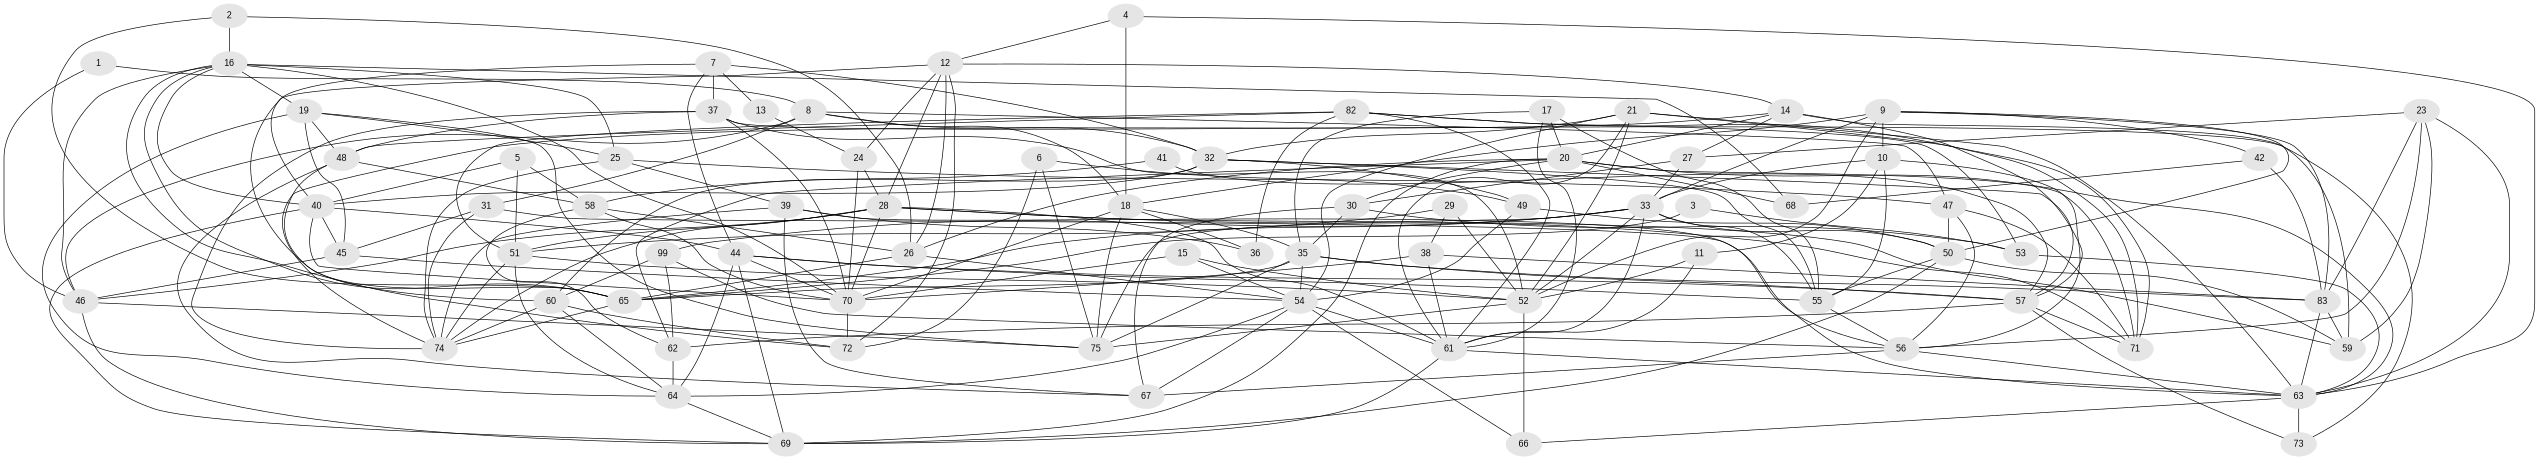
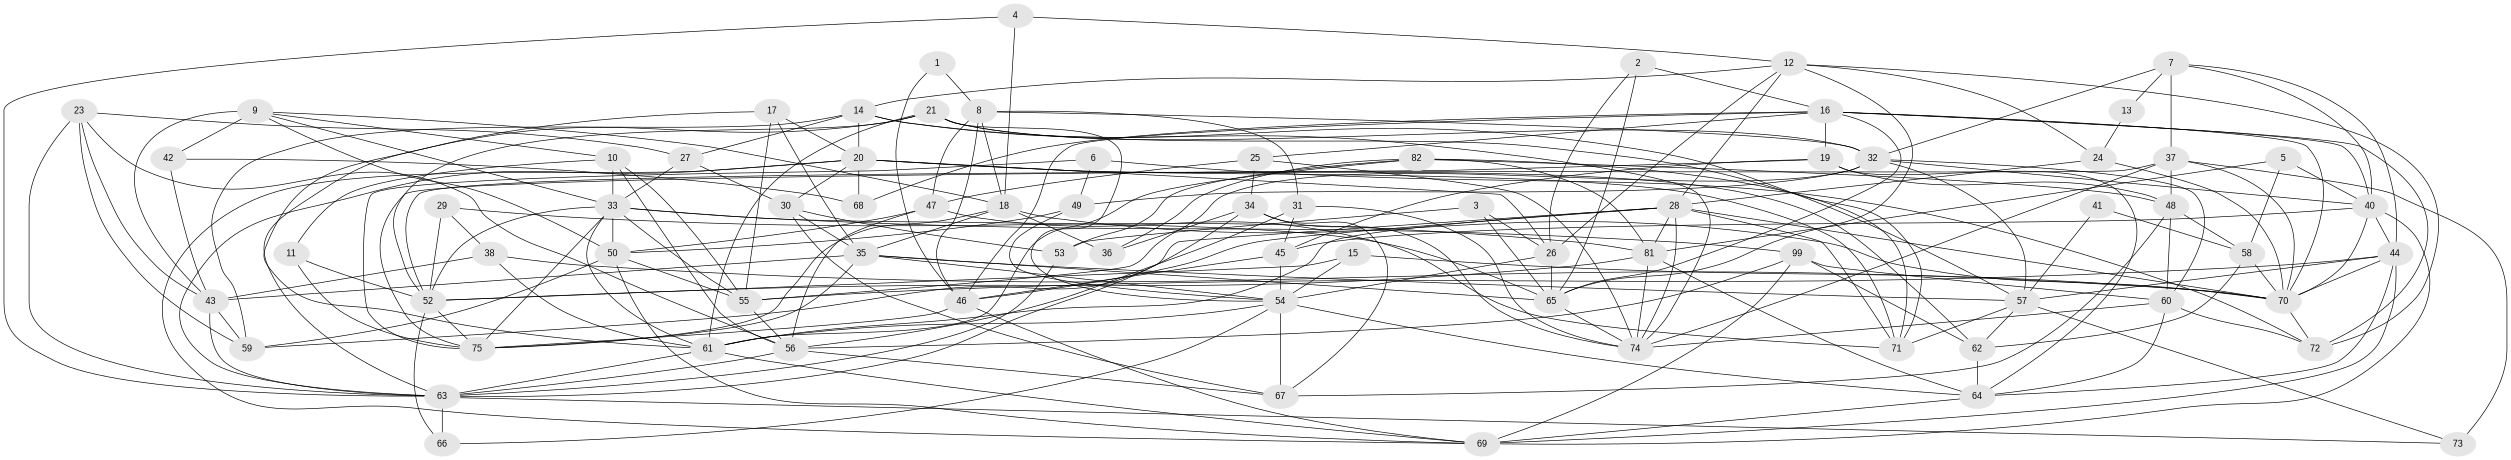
(461, 131) -> none
(786, 206) -> (1250, 206)
(750, 230) -> (1514, 230)
(1680, 241) -> none
(515, 254) -> (1649, 254)
(2323, 301) -> (211, 301)
(1591, 331) -> (368, 325)
none -> (1649, 375)
